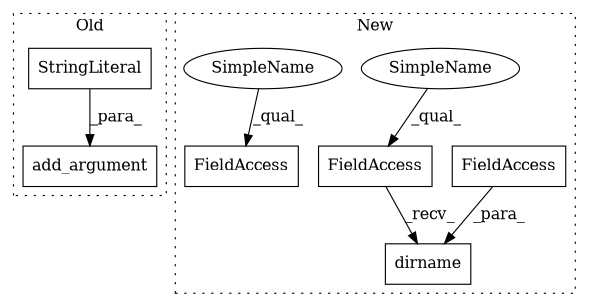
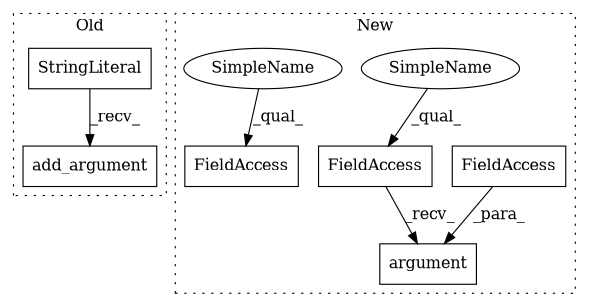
(116, 117) -> (115, 117)
(428, 264) -> (428, 264)
